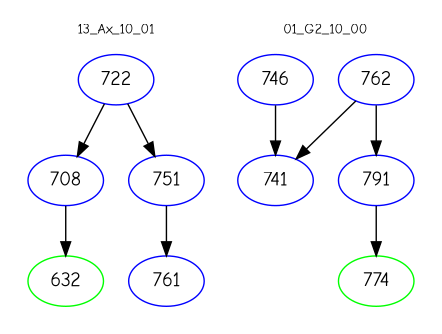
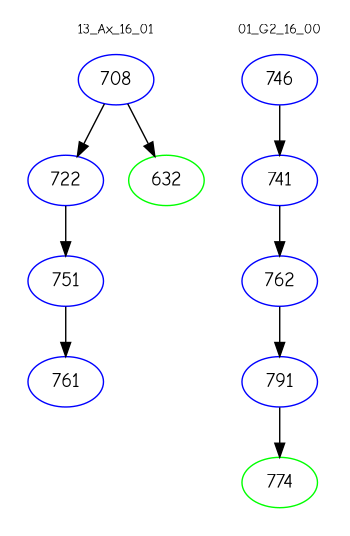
(116, 30) -> (116, 30)
(326, 30) -> (280, 30)
(94, 124) -> (94, 124)
(331, 125) -> (280, 224)
